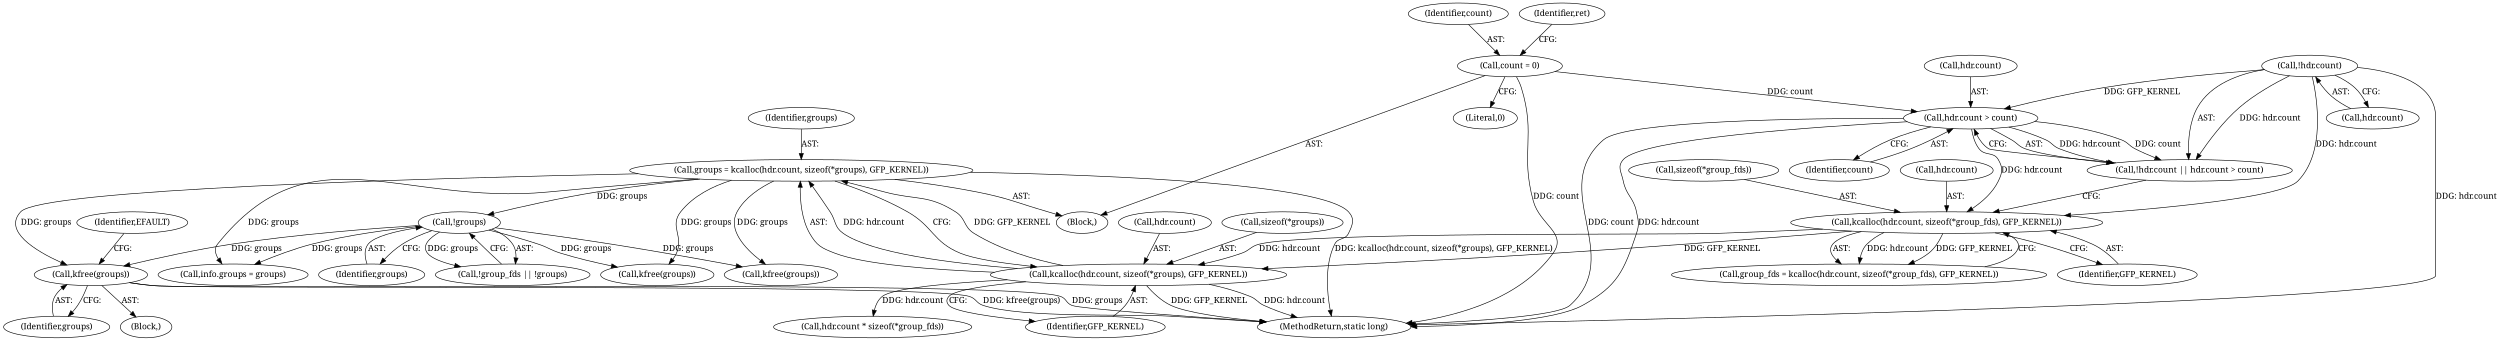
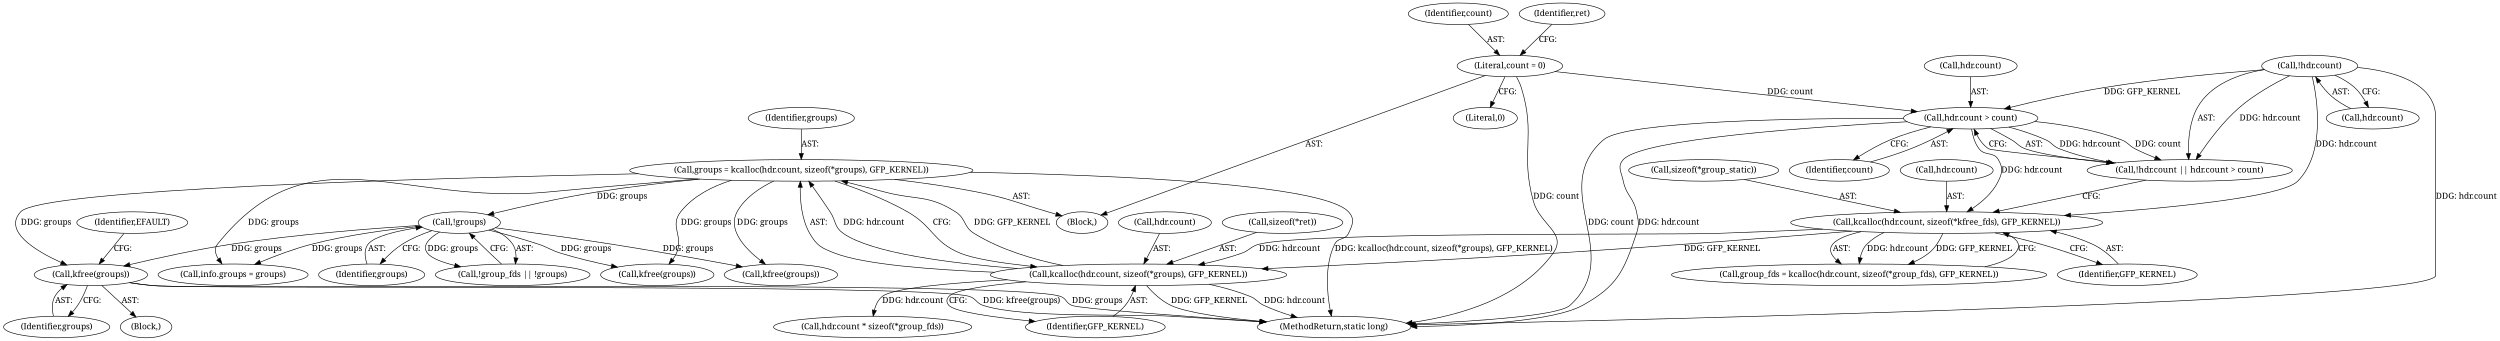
(1510, 66) -> (1510, 66)
(1704, 170) -> (1704, 170)
(1283, 223) -> (1283, 223)
(1947, 223) -> (1947, 223)
